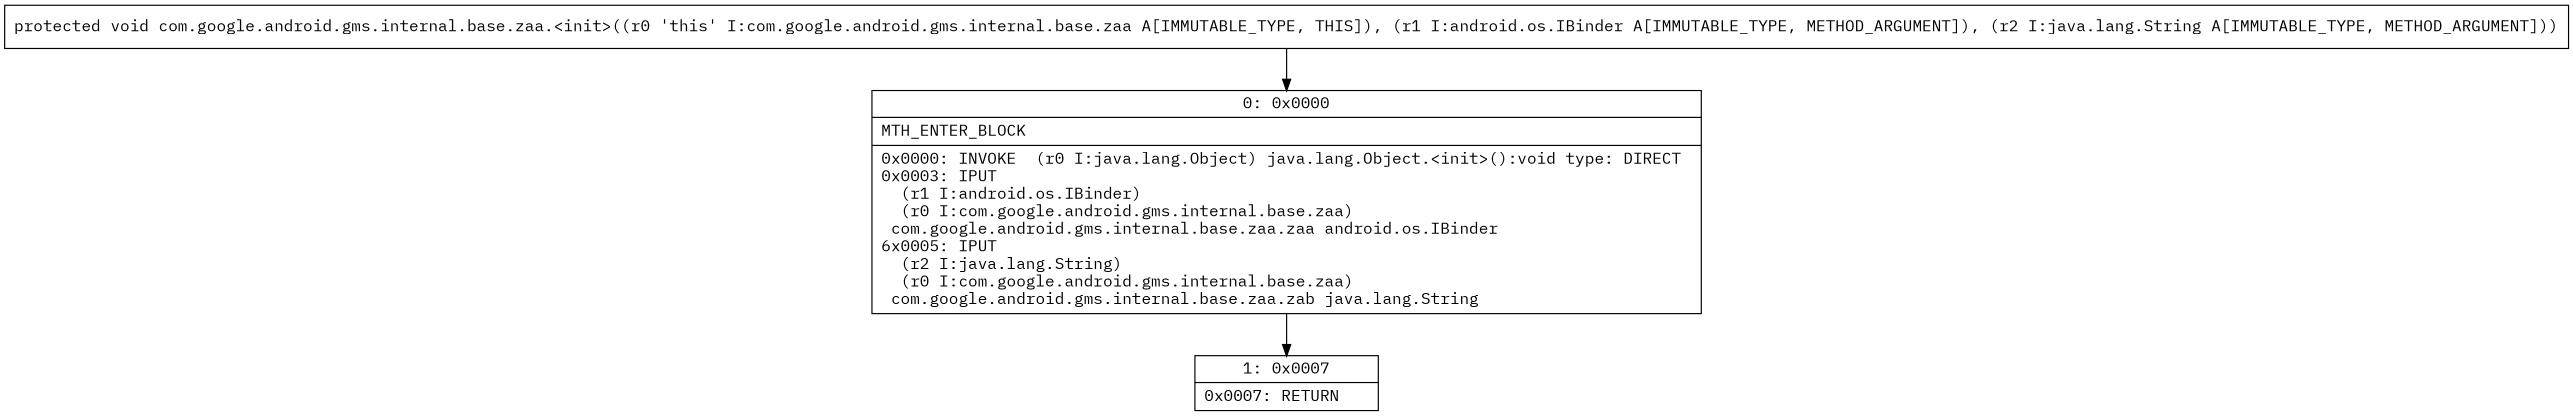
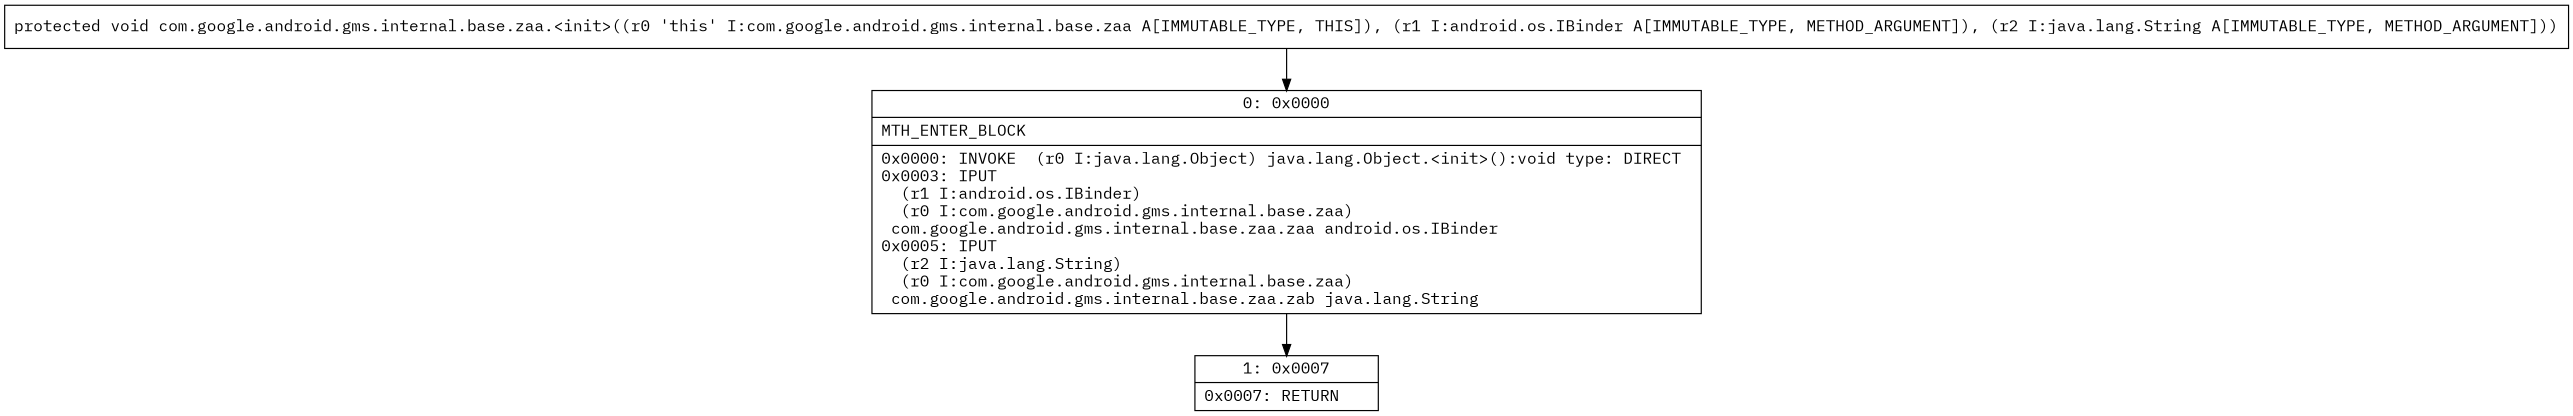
(949, 246) -> (949, 246)
